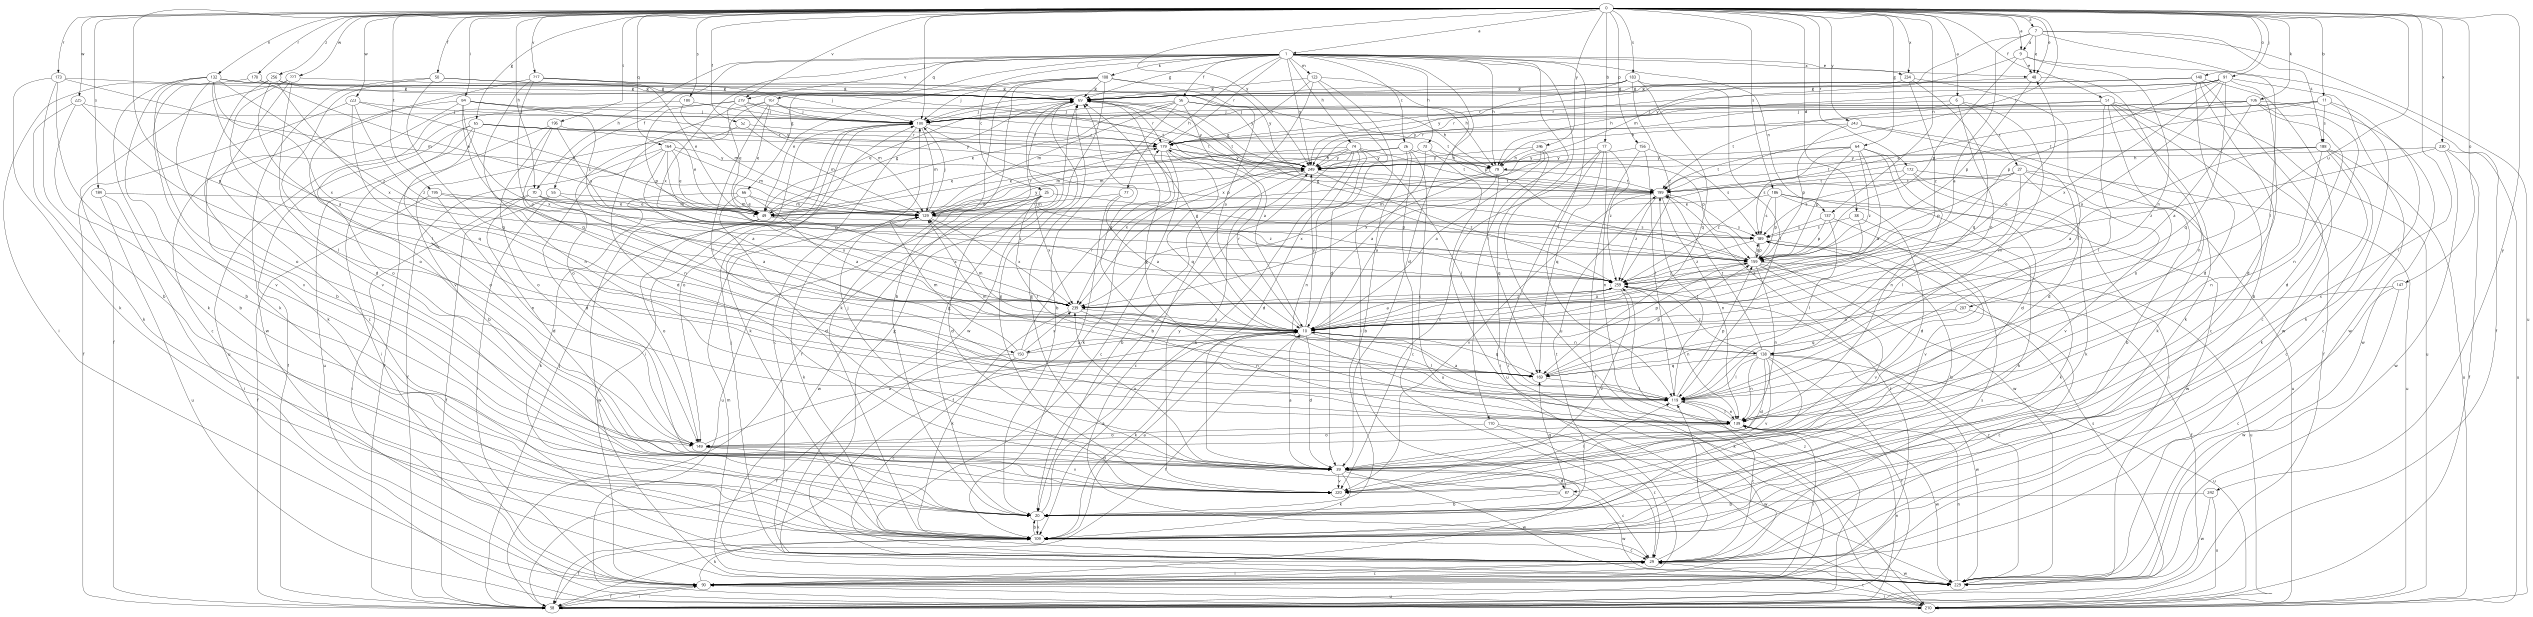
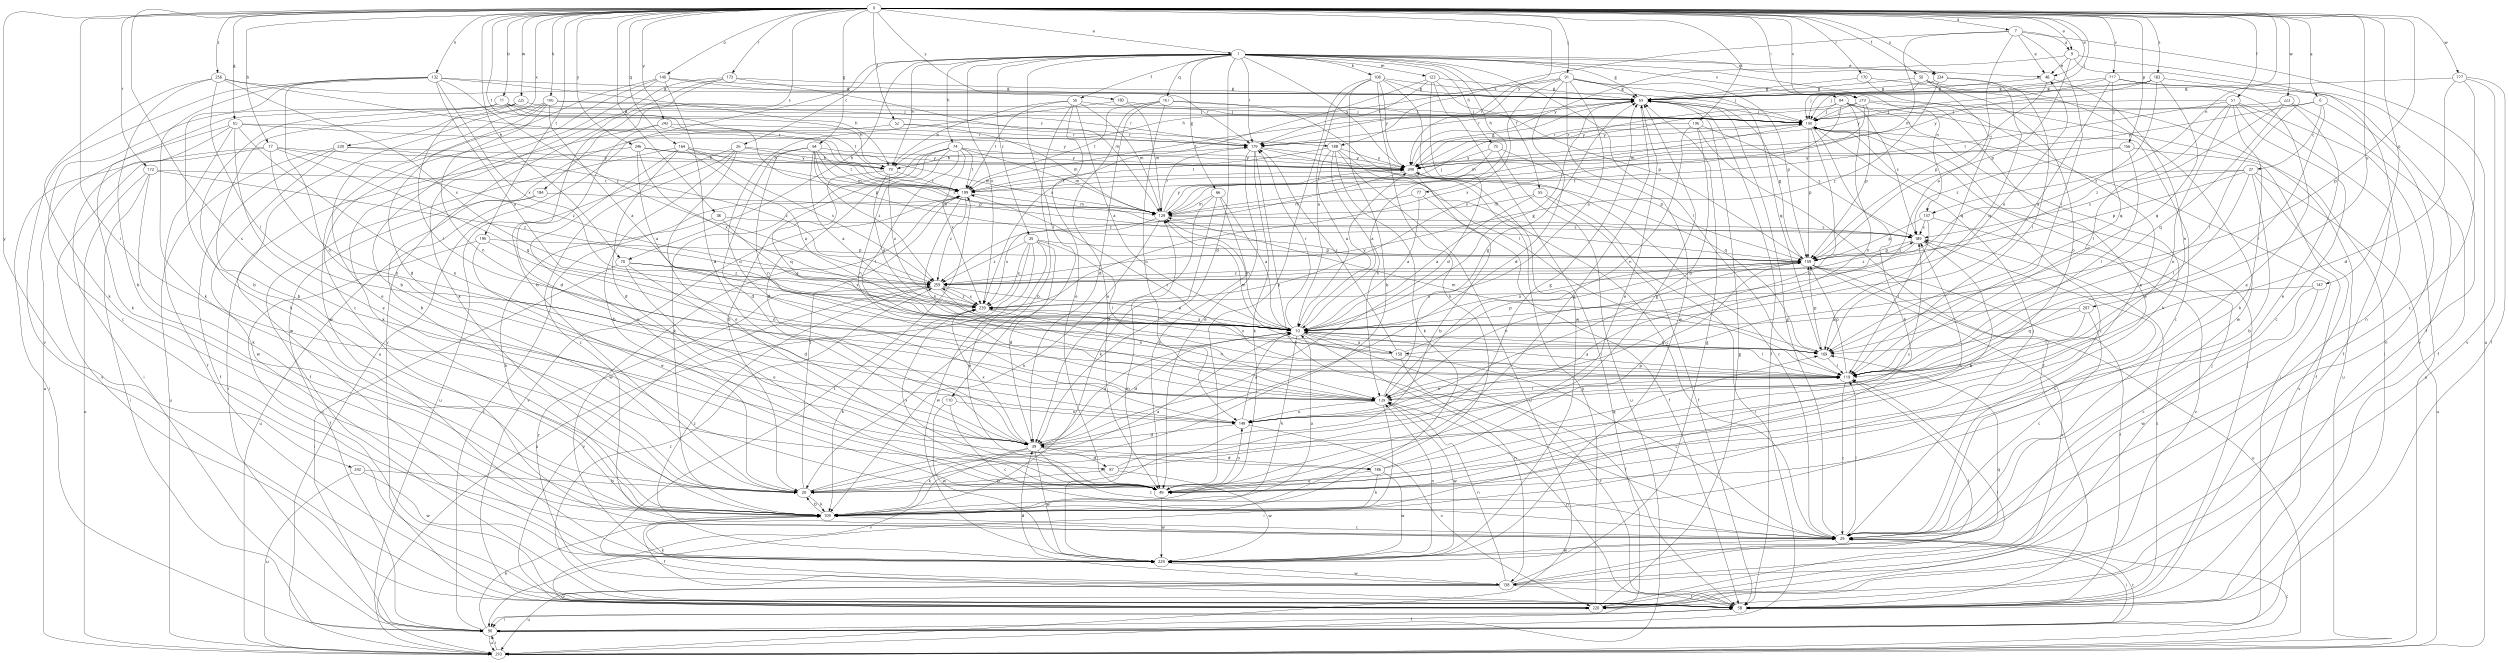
(2000, 251) -> (2259, 239)
none -> (1985, 357)
(1940, 411) -> (1332, 574)
(1785, 422) -> (1213, 459)
